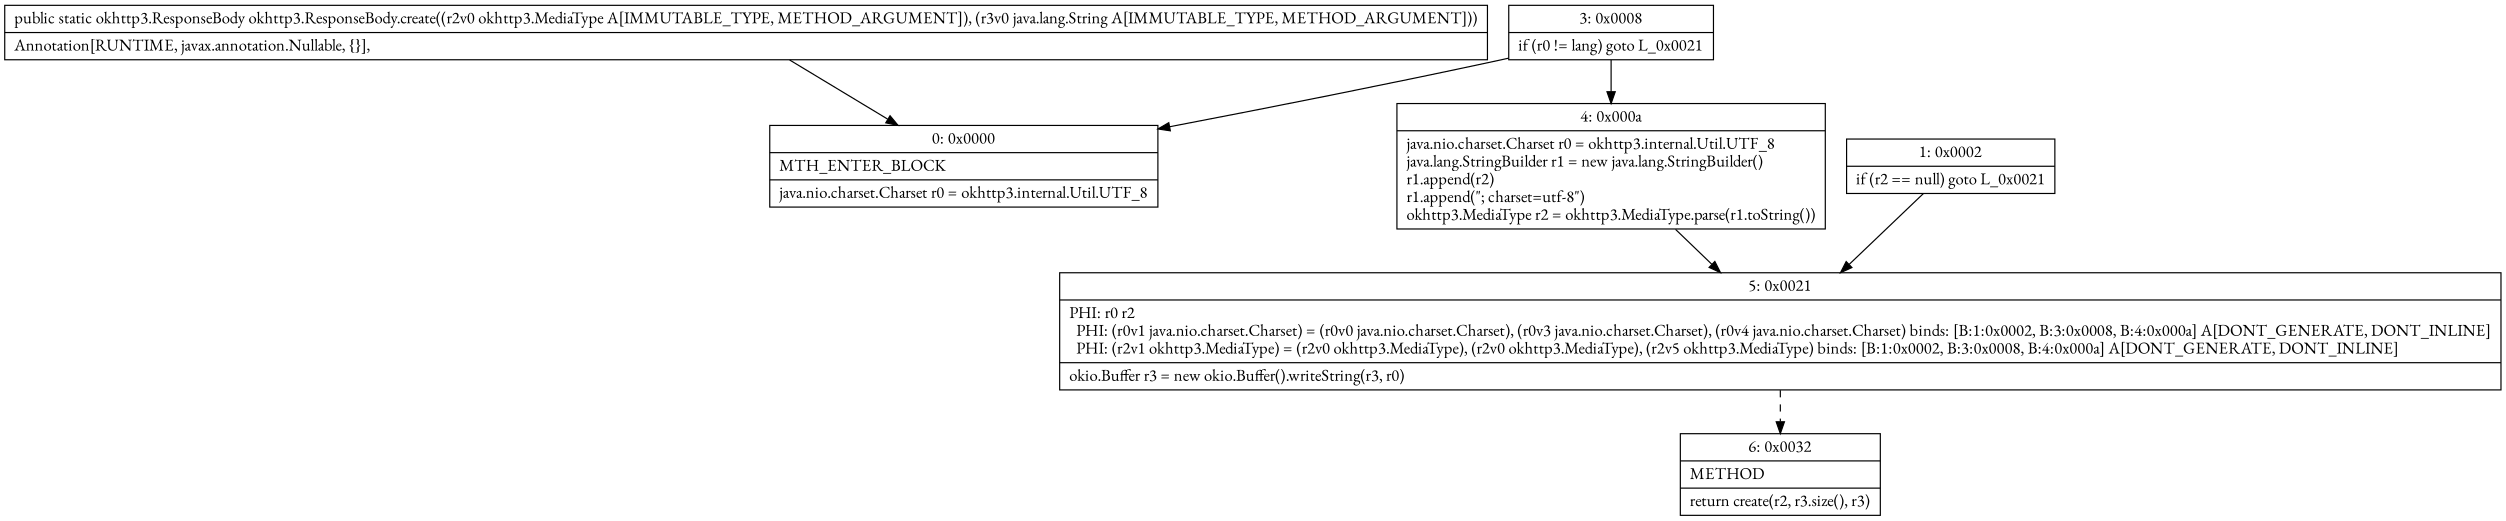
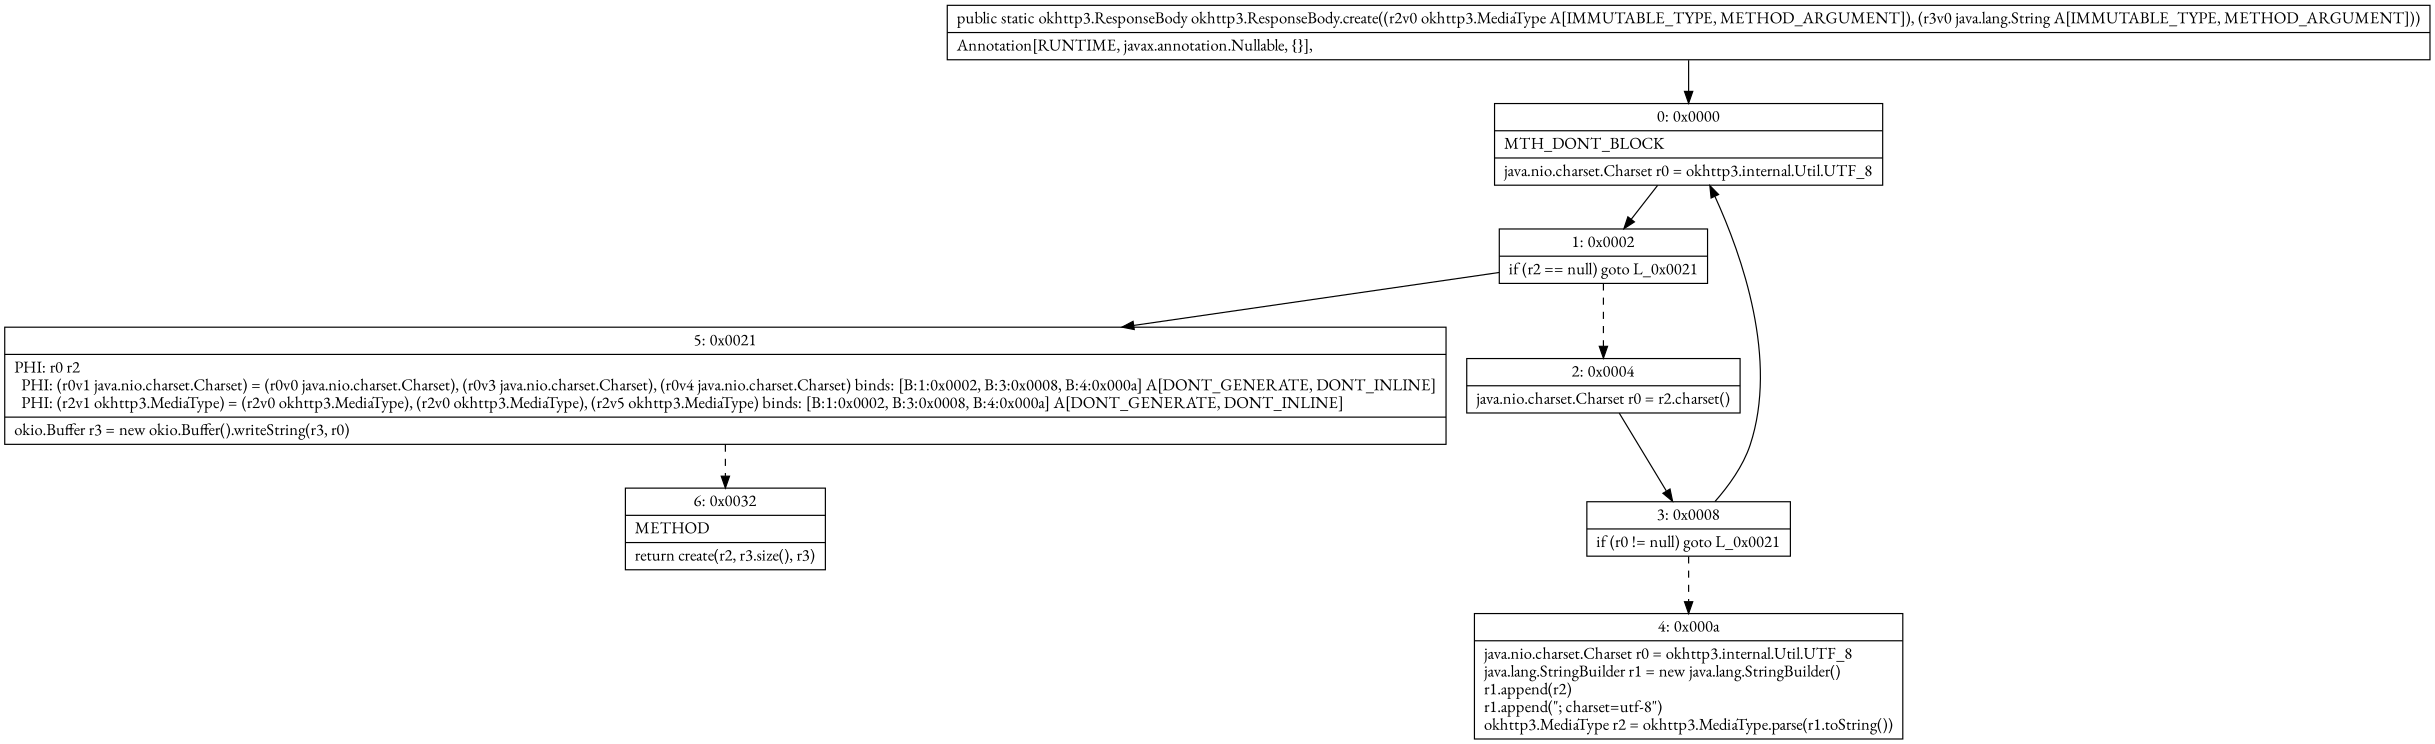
(1611, 46) -> (1689, 542)
(1611, 76) -> (1689, 579)
(863, 166) -> (1584, 144)
none -> (1644, 202)
(1694, 247) -> none
none -> (1603, 386)
